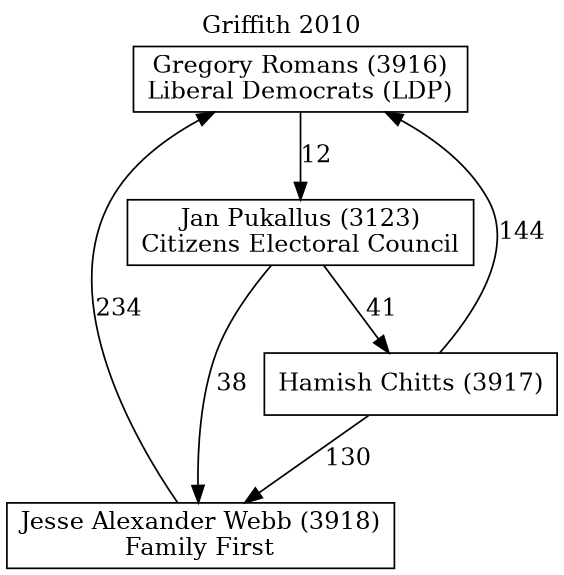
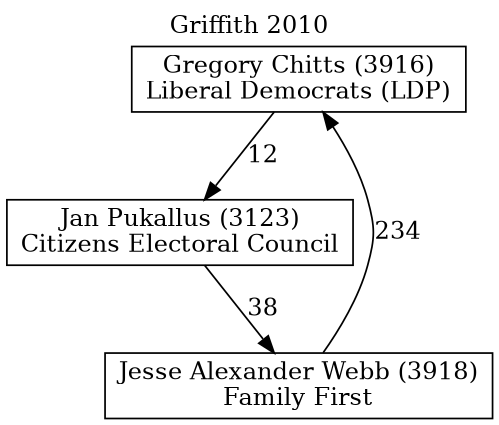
(301, 79) -> (299, 79)
(411, 384) -> none
